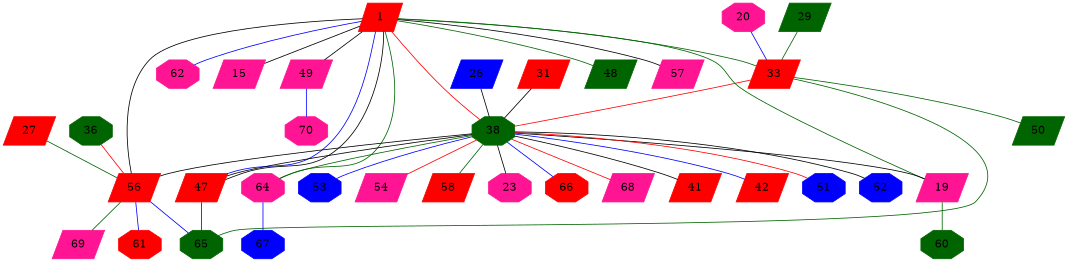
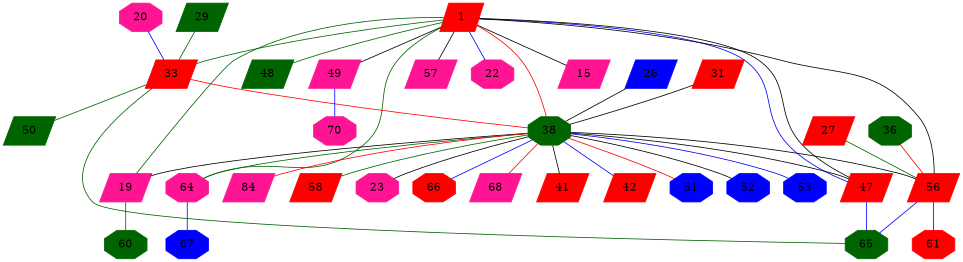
(178, 74) -> (493, 74)
(381, 188) -> (249, 188)
(78, 245) -> none
